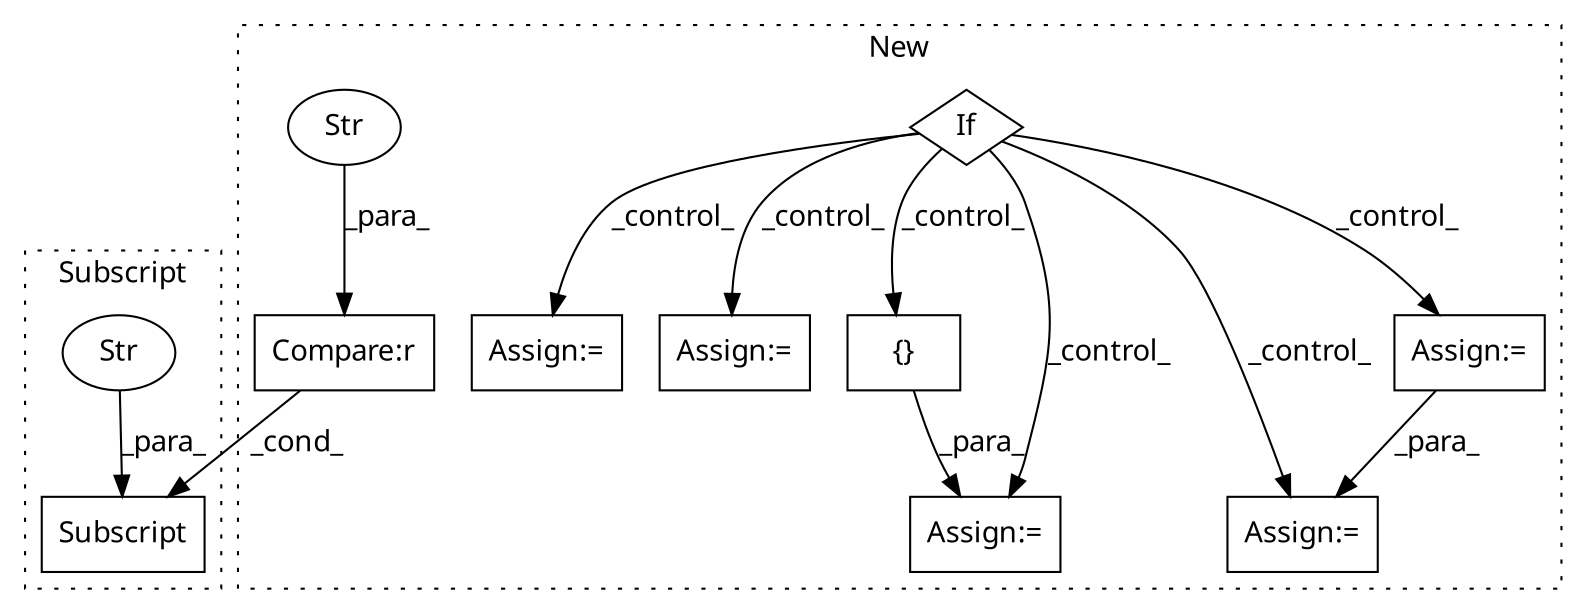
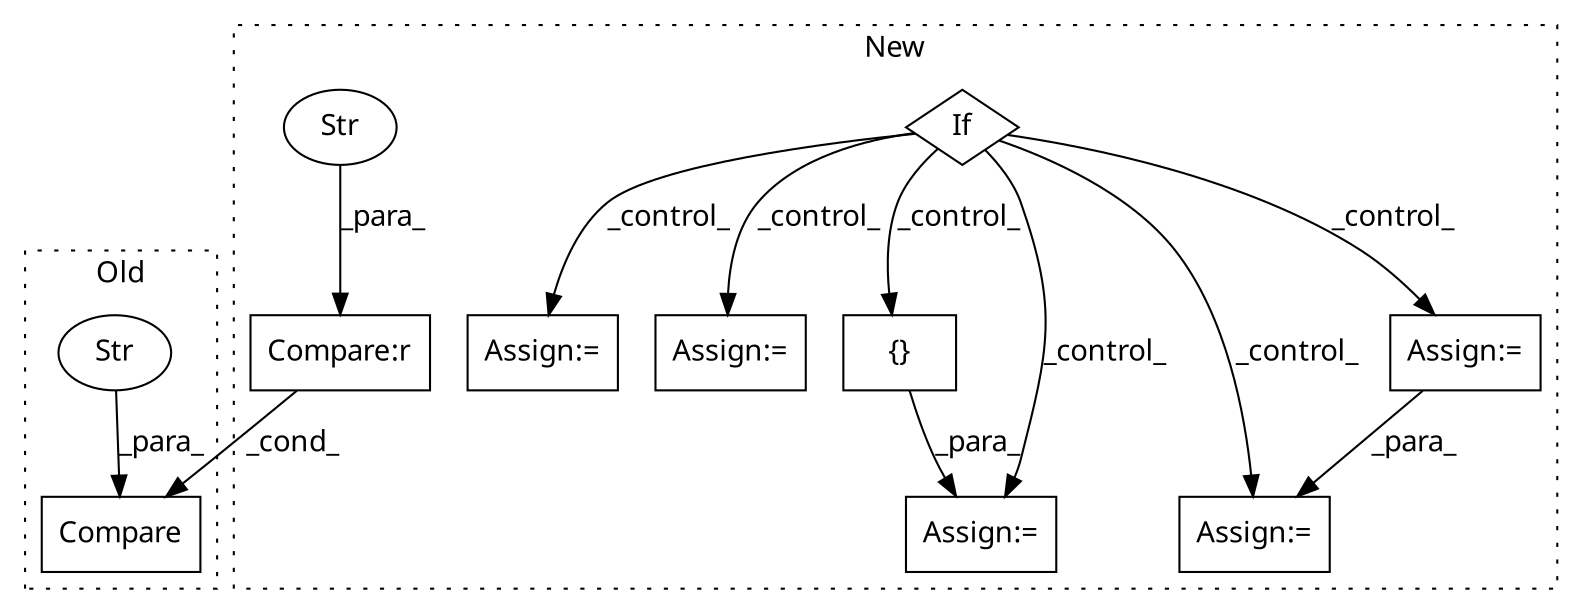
(123, 275) -> (121, 275)
(123, 534) -> (121, 534)
